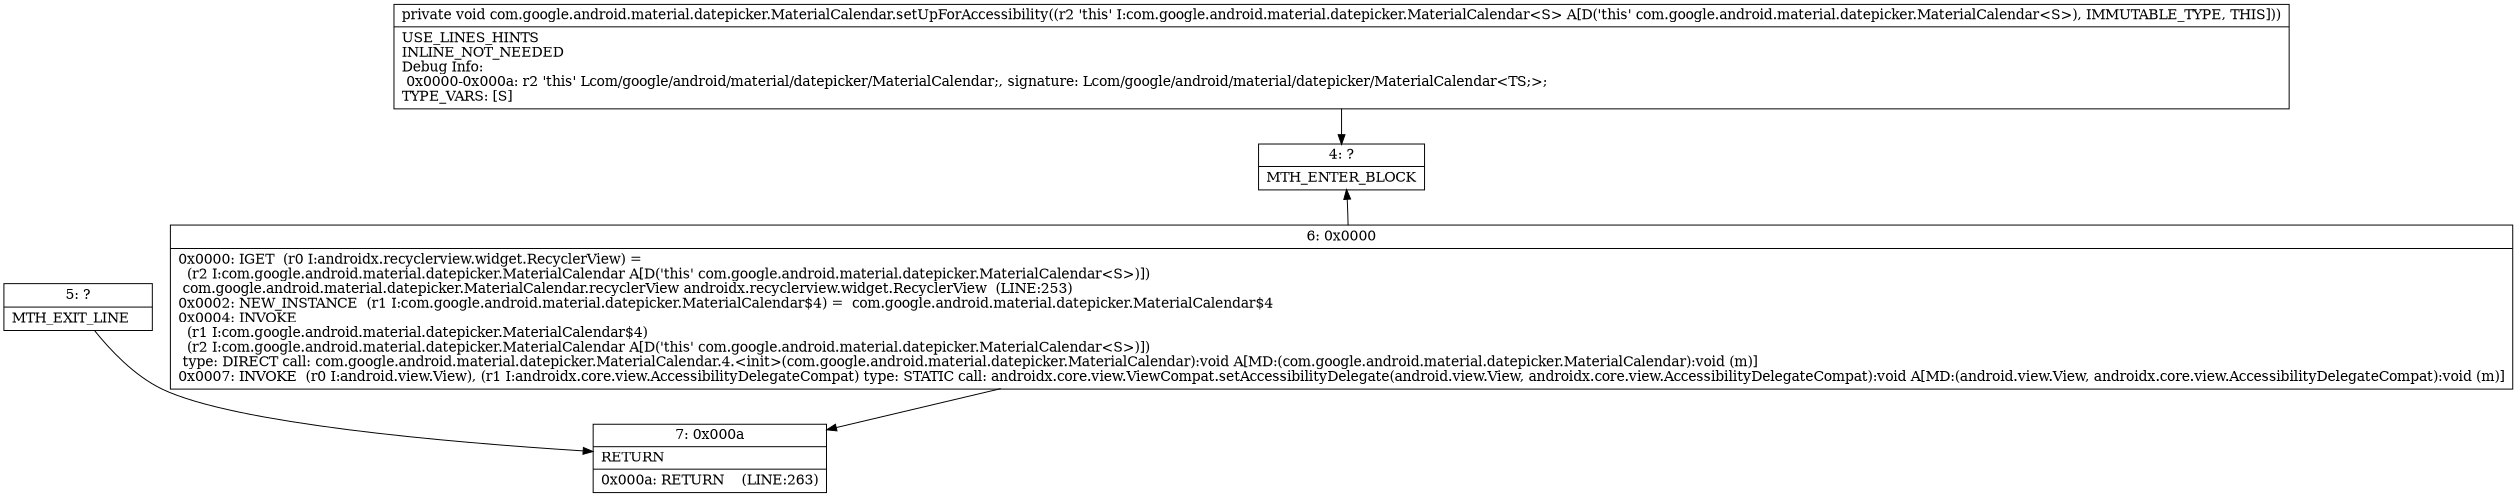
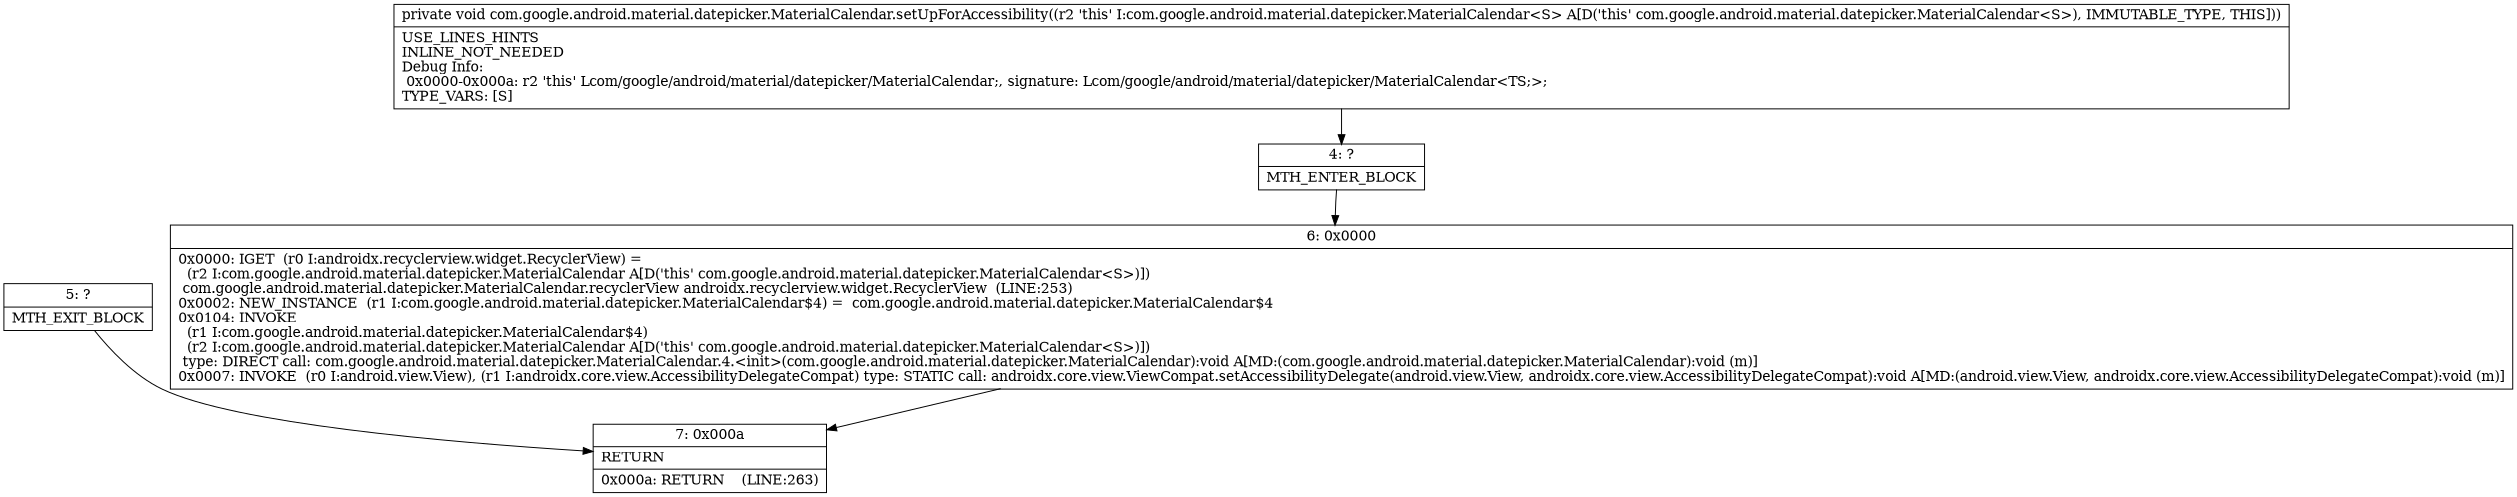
(1348, 212) -> (1336, 202)
(71, 318) -> (78, 318)
(242, 318) -> (242, 318)
